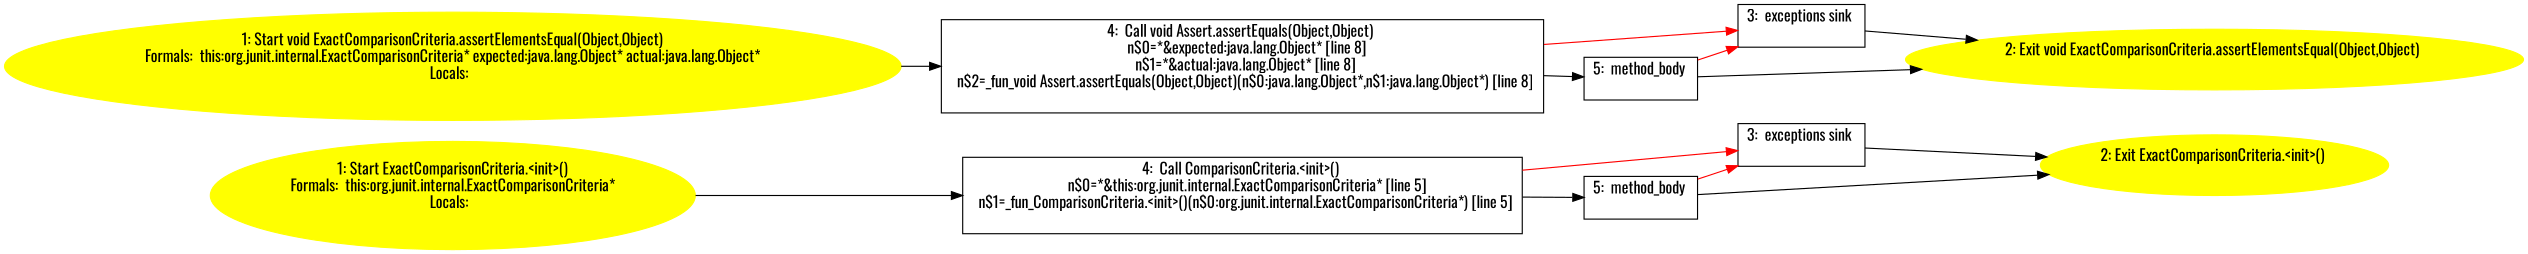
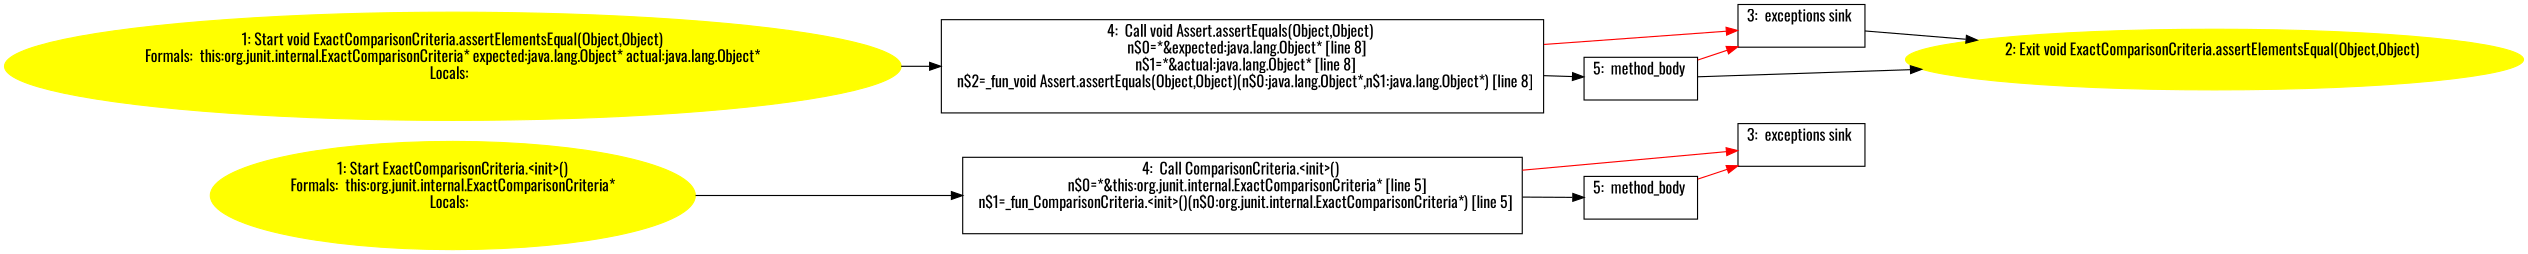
(2215, 165) -> none
